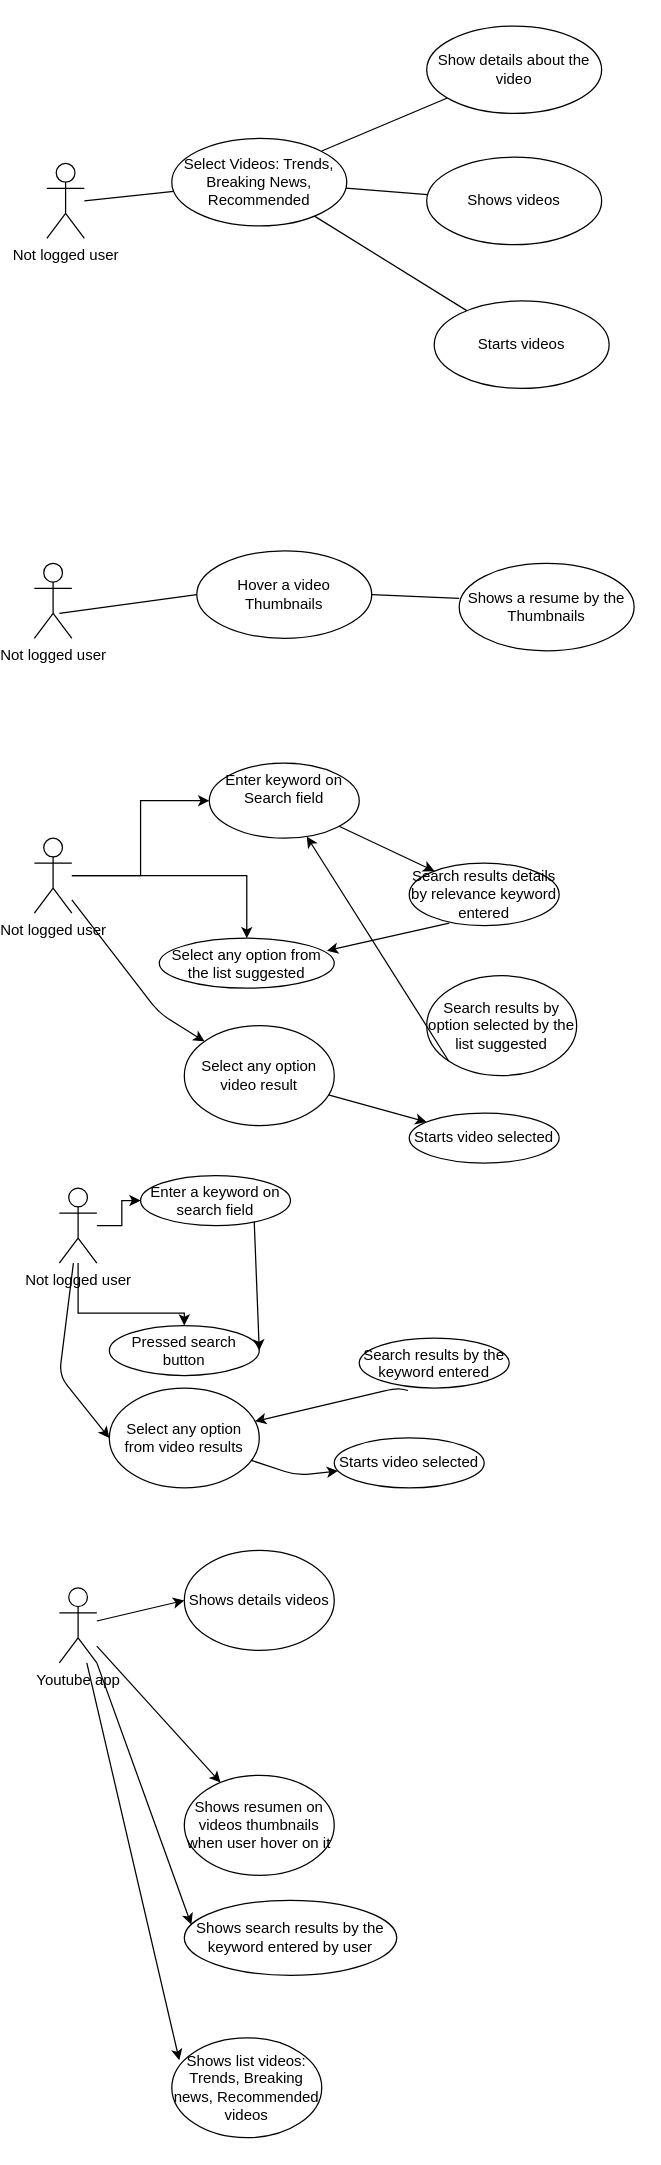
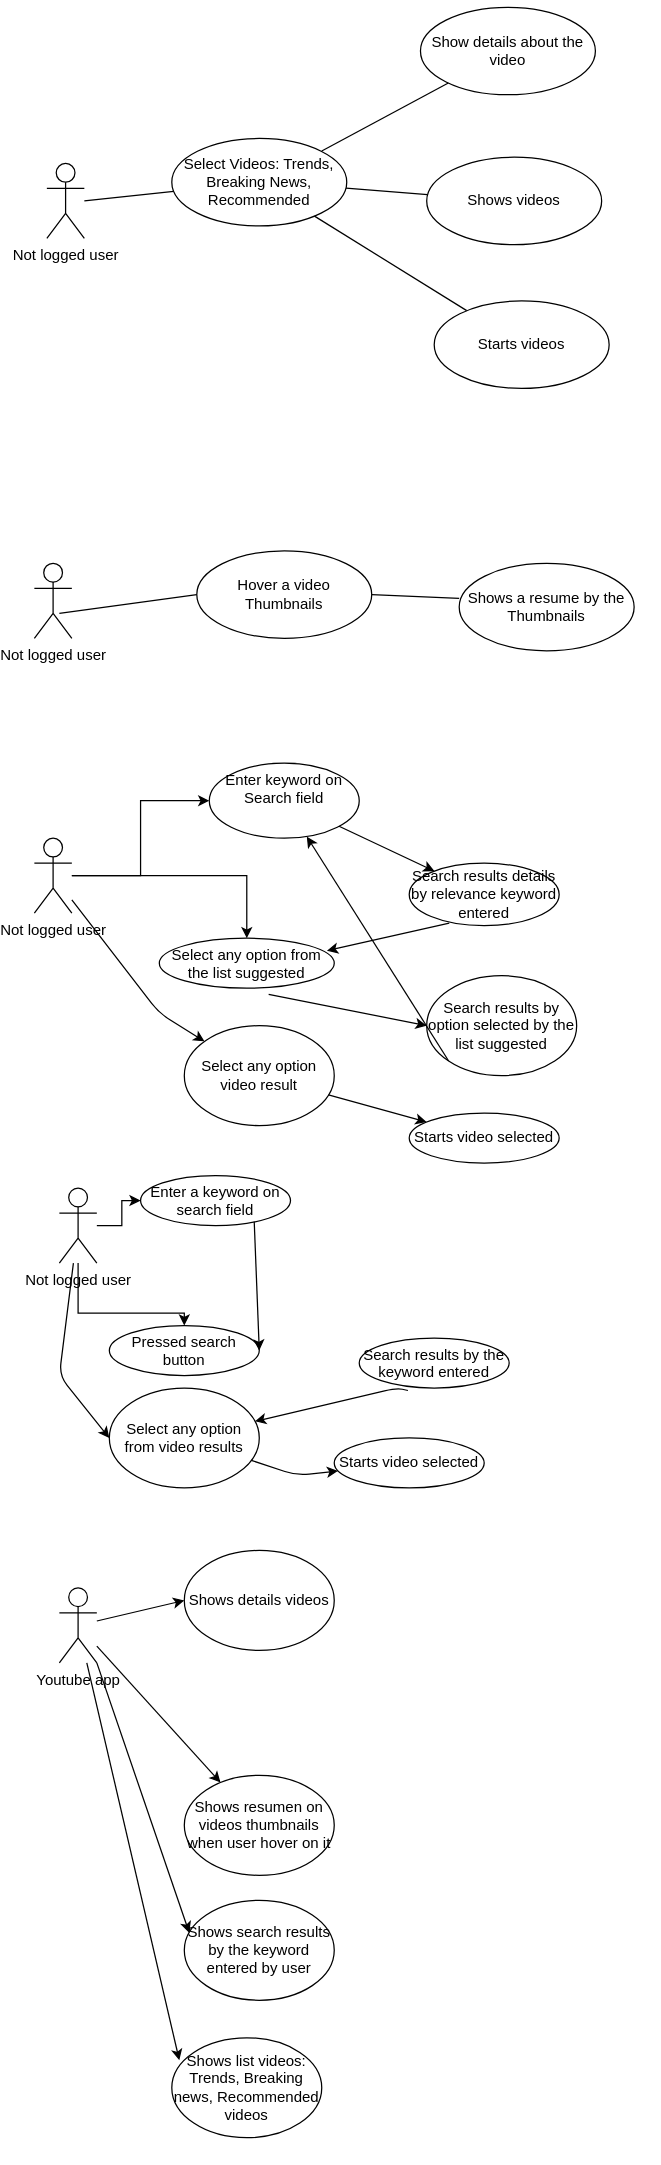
(514, 69) -> (508, 51)
none -> (343, 1009)
(291, 1938) -> (259, 1951)
